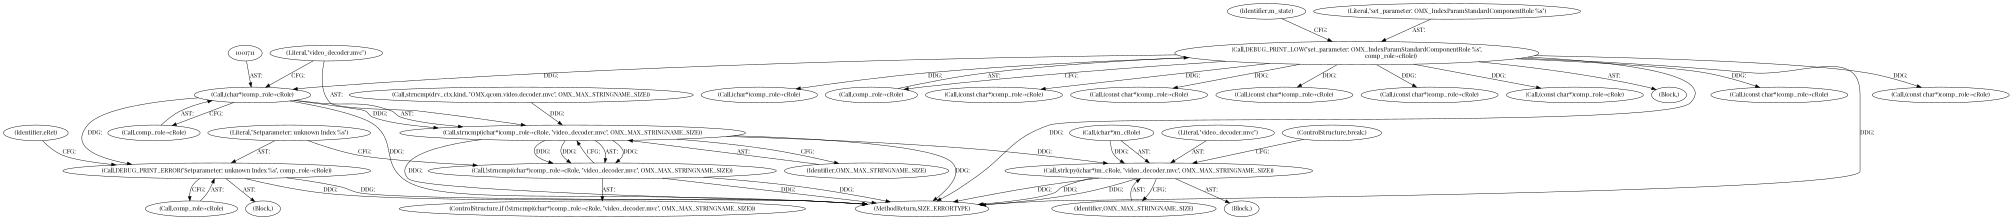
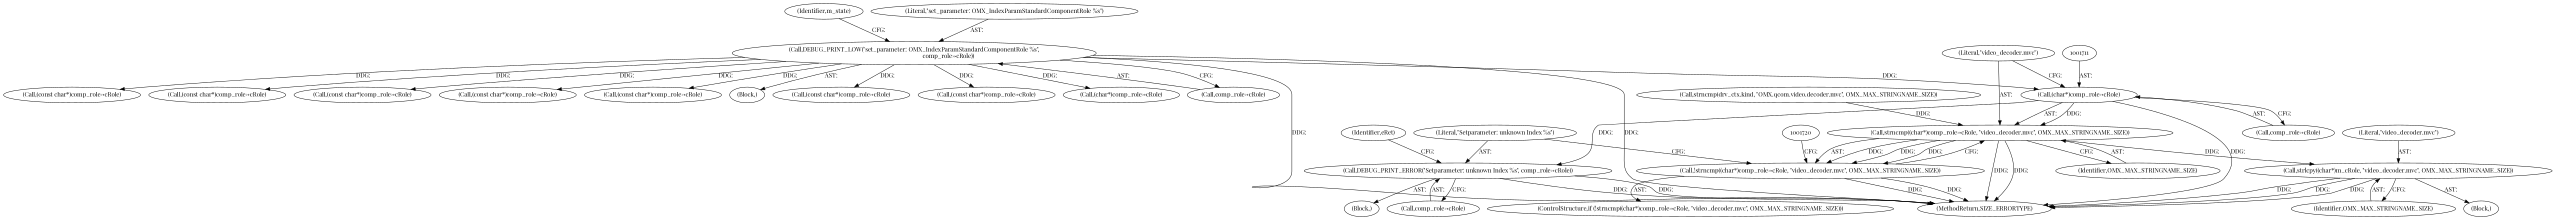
(1112, 133) -> none
(1332, 133) -> none
none -> (1801, 133)
